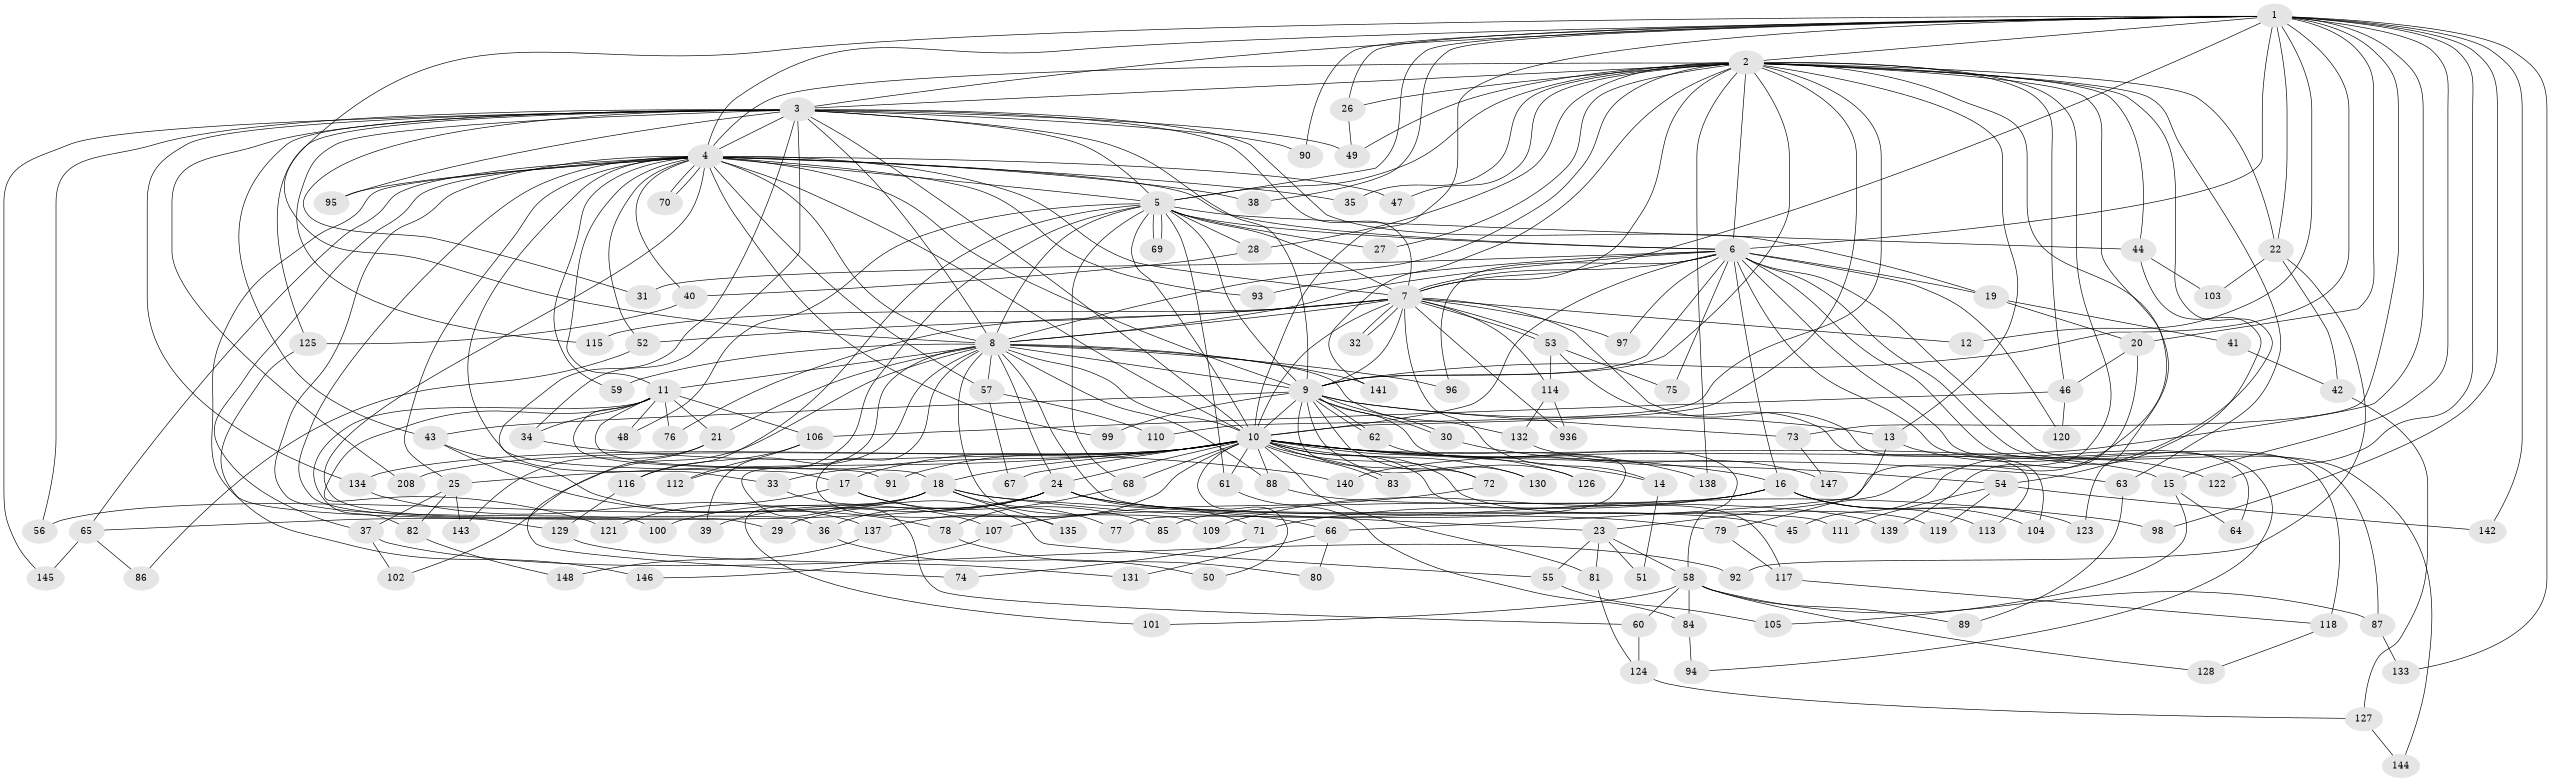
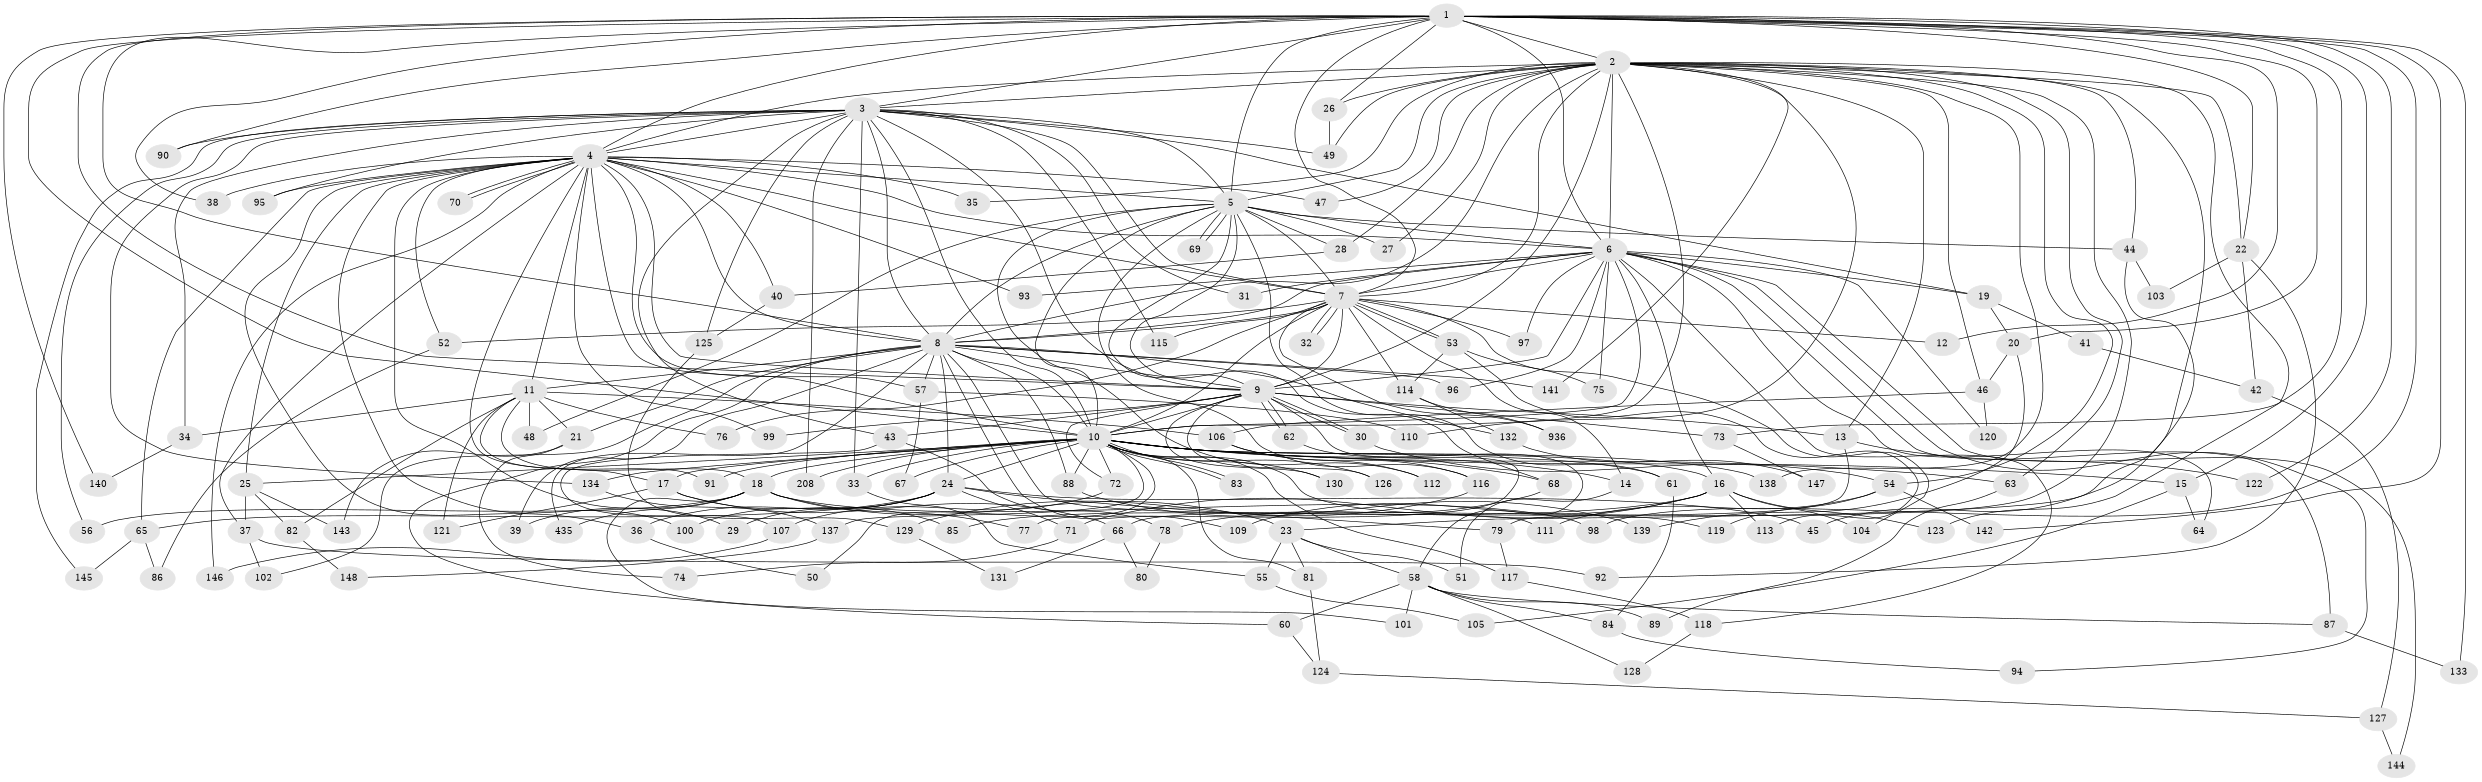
(617, 391) -> none
(1068, 532) -> (564, 532)
